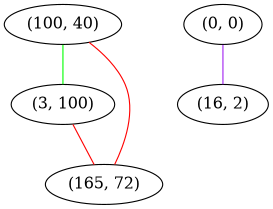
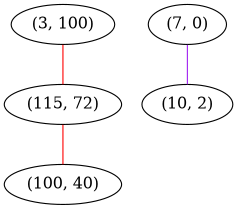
(223, 24) -> (187, 24)
(63, 65) -> none
(223, 104) -> (187, 104)
(104, 184) -> (63, 104)
